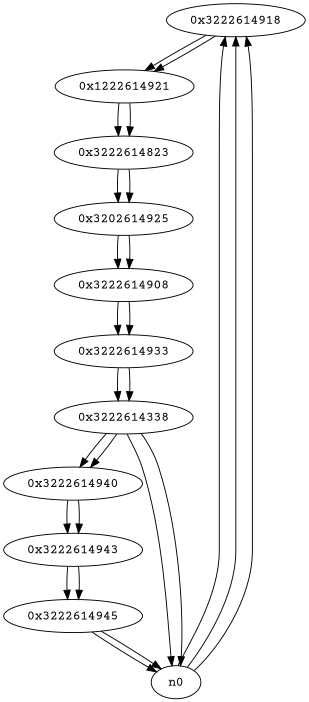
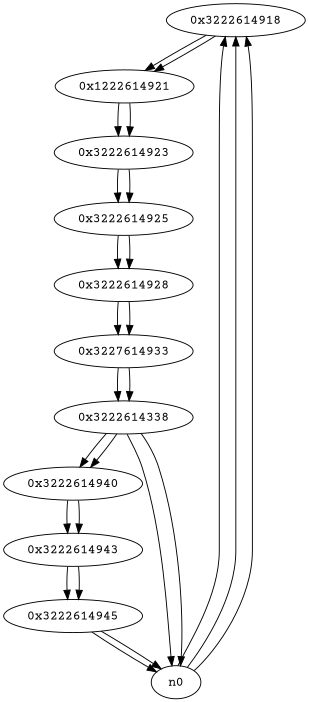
(124, 153) -> (124, 153)
(124, 219) -> (124, 219)
(124, 285) -> (124, 285)
(124, 351) -> (124, 351)
